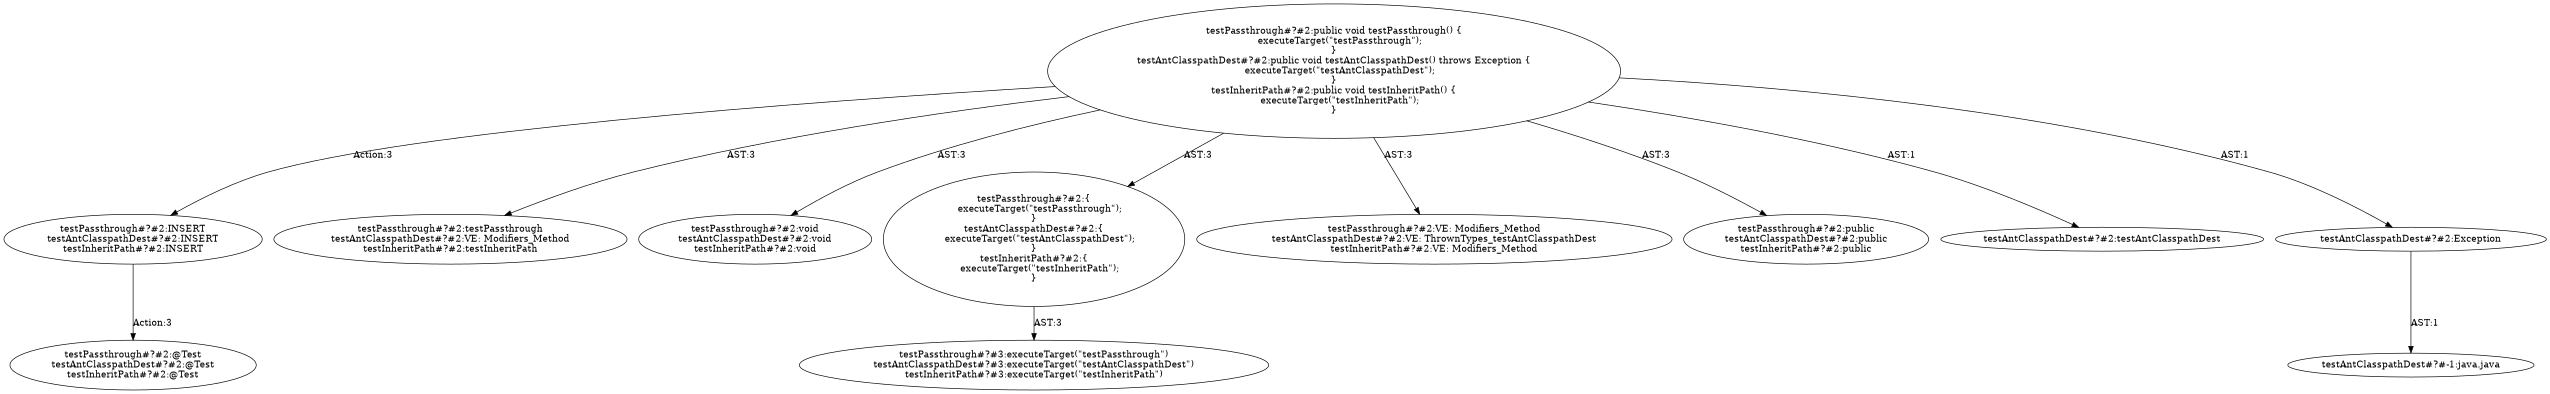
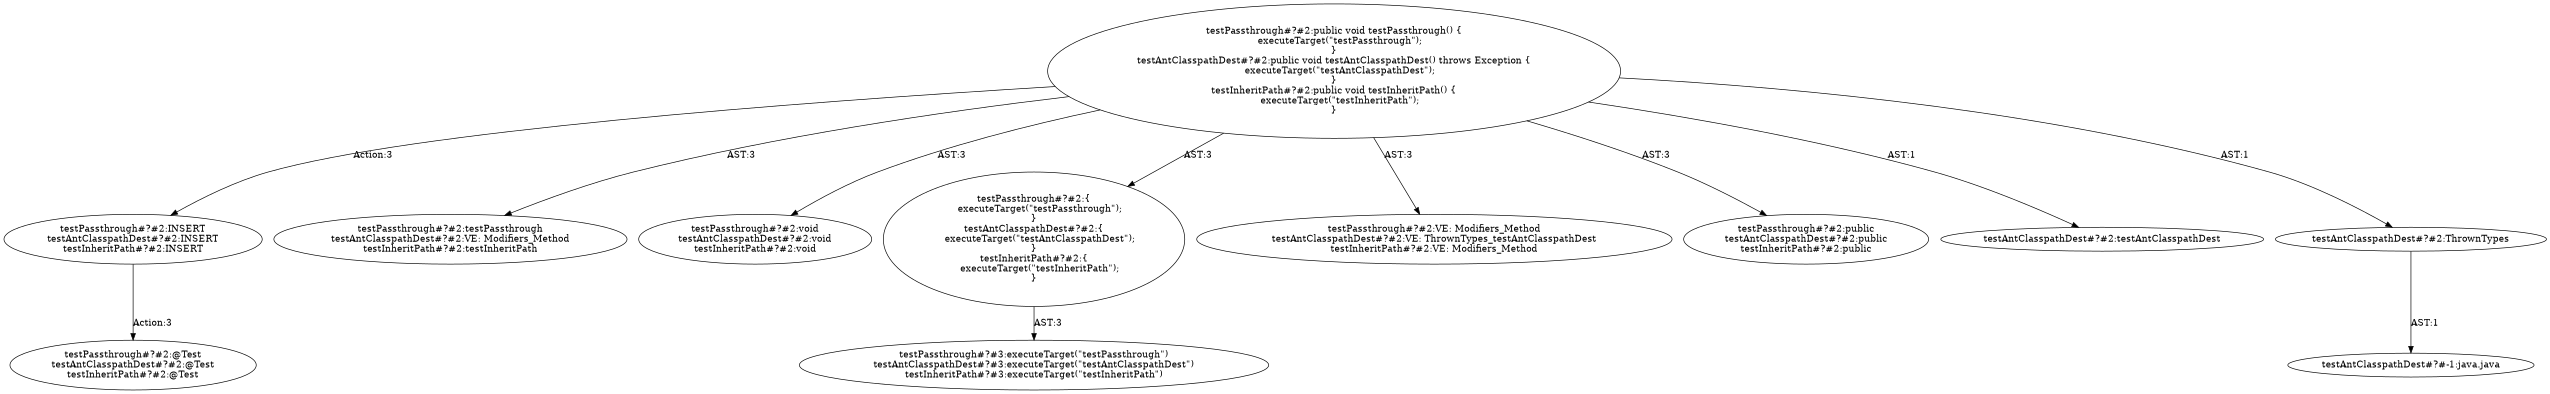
(2411, 239) -> (2411, 239)
